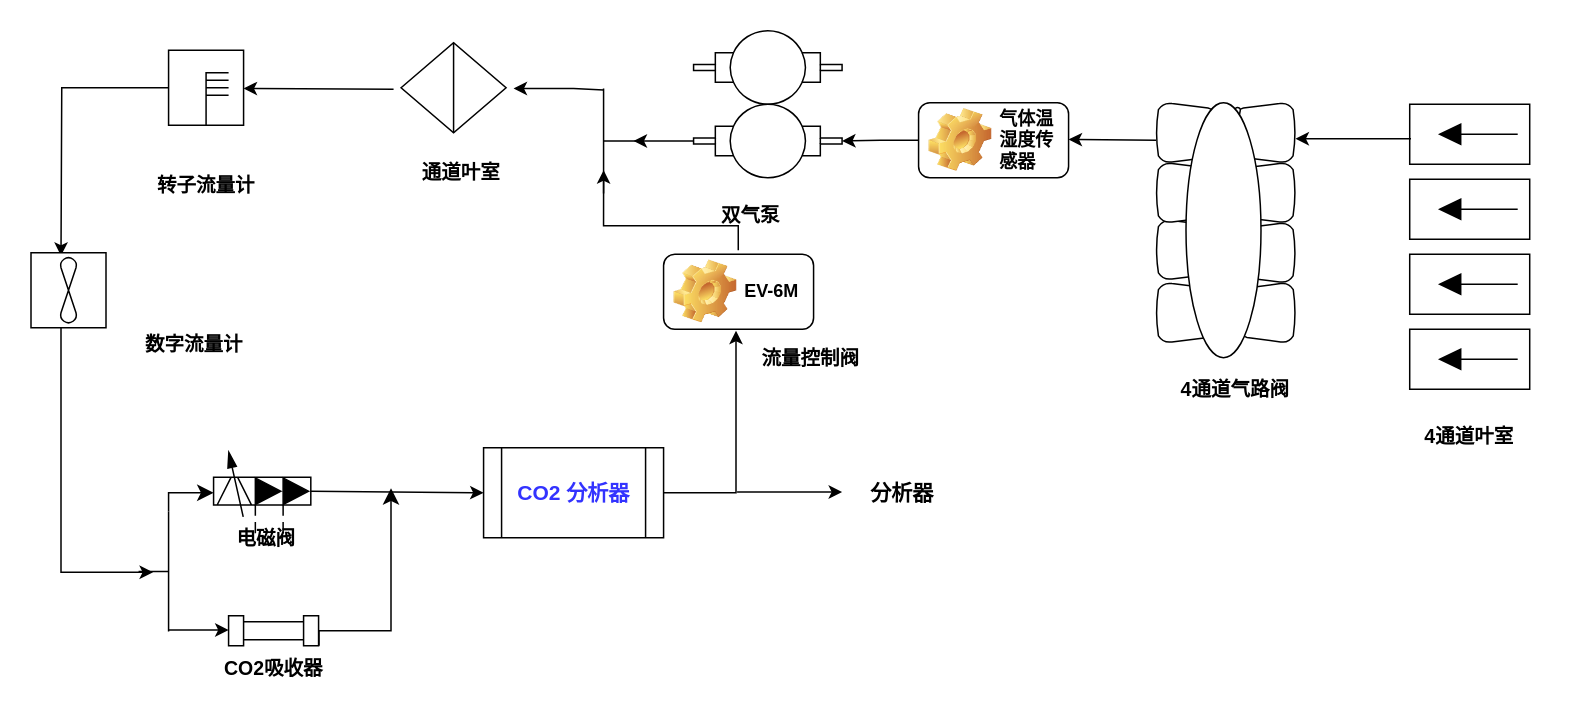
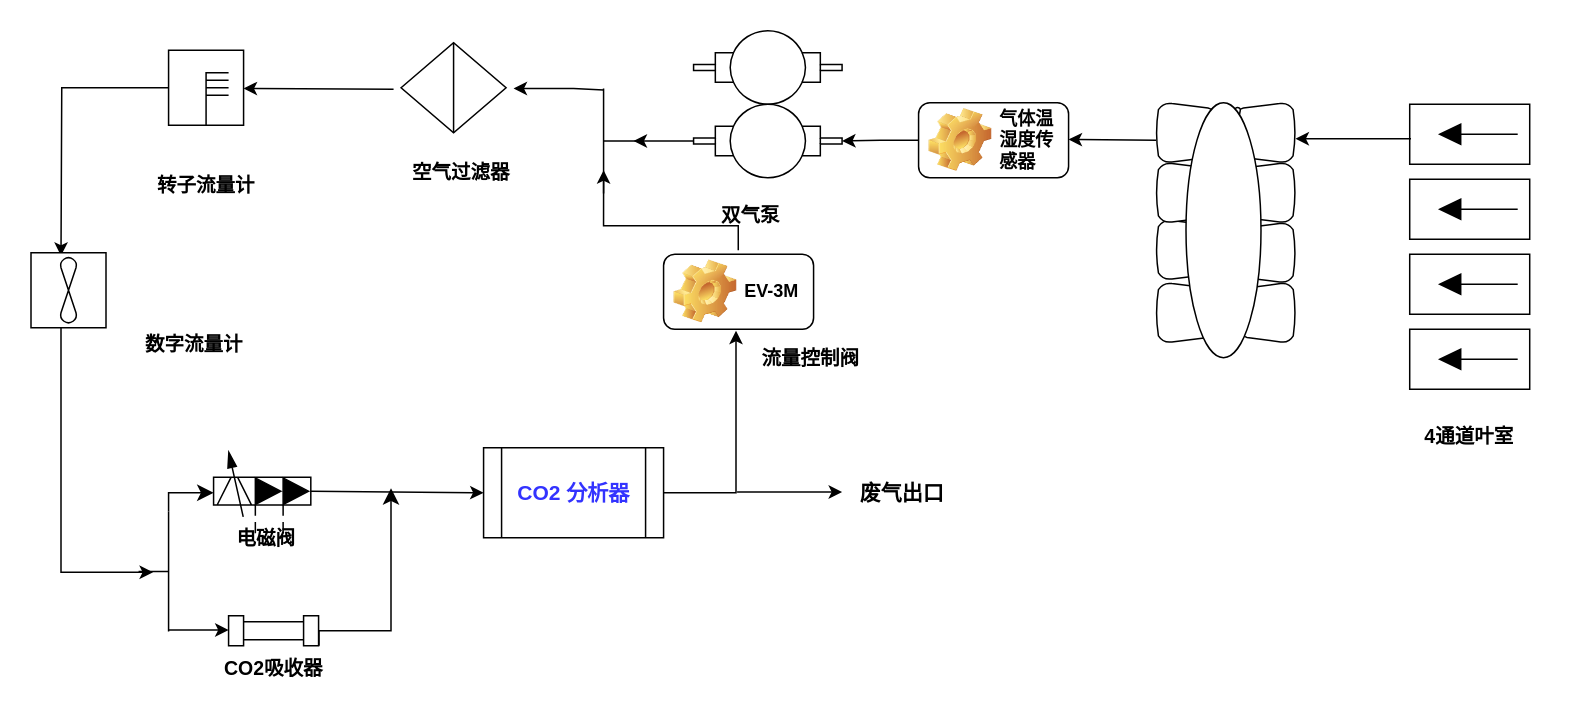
(461, 172) -> (461, 172)
(770, 292) -> (770, 292)
(1236, 389) -> none
(902, 493) -> (902, 493)
